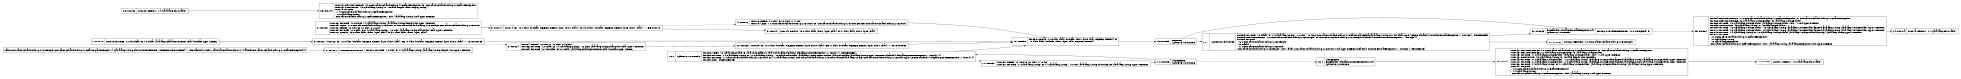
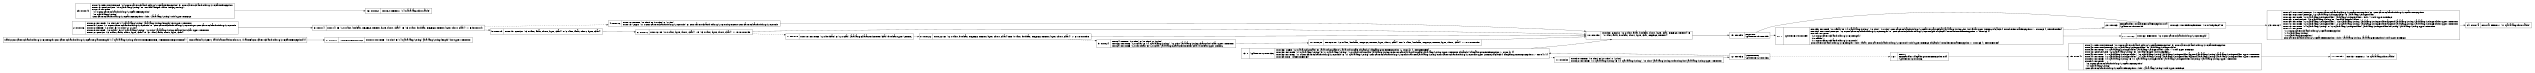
(253, 11) -> (299, 11)
none -> (694, 32)
(1332, 60) -> (1902, 54)
